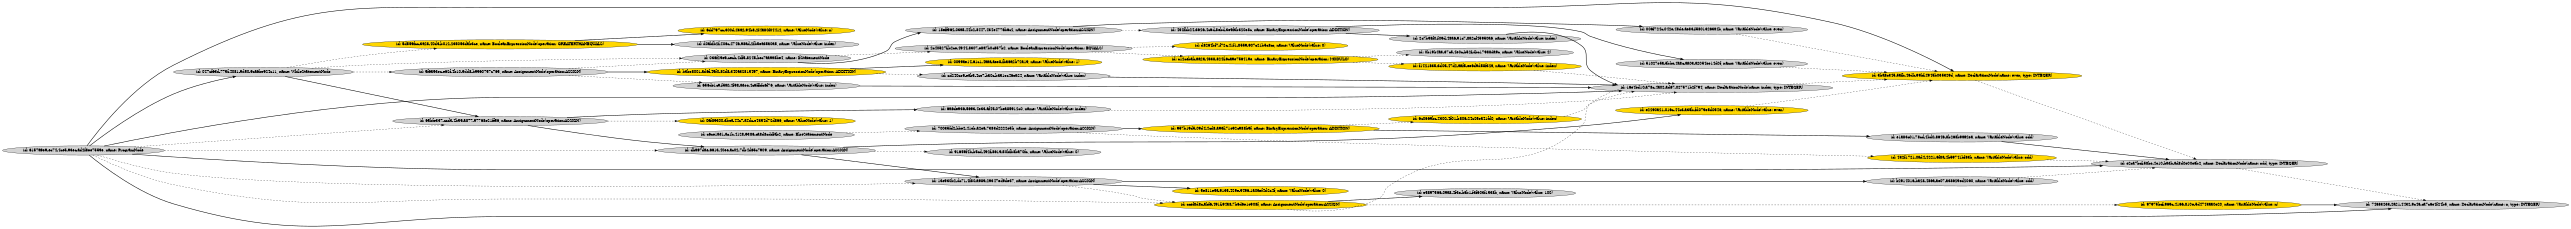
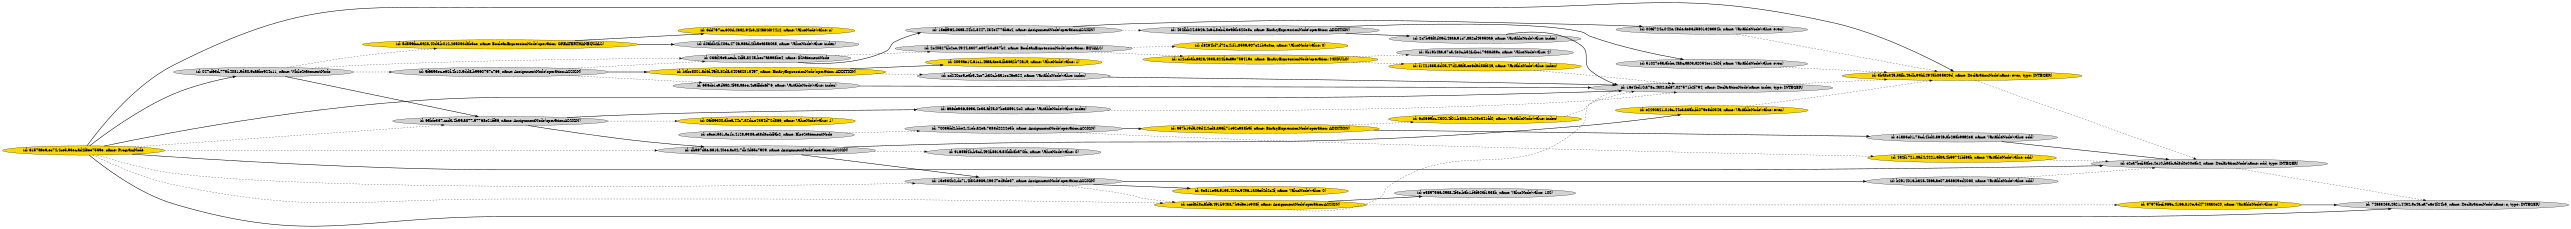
(83, 150) -> (83, 150)
